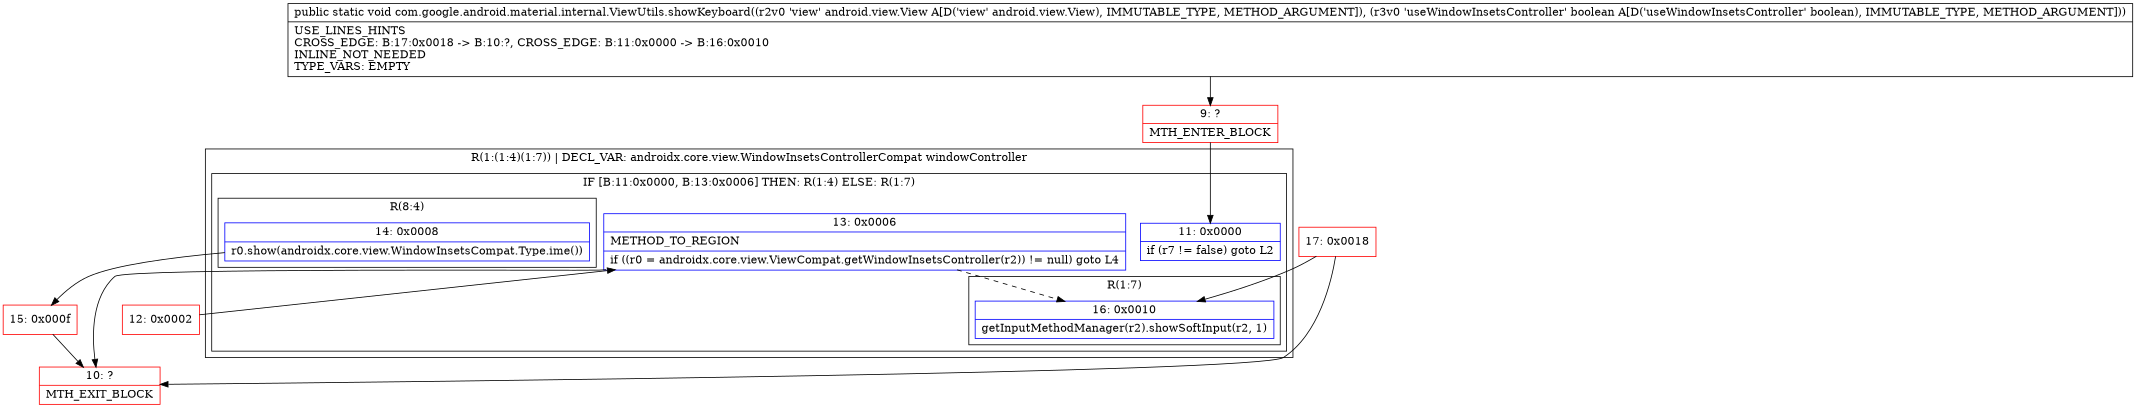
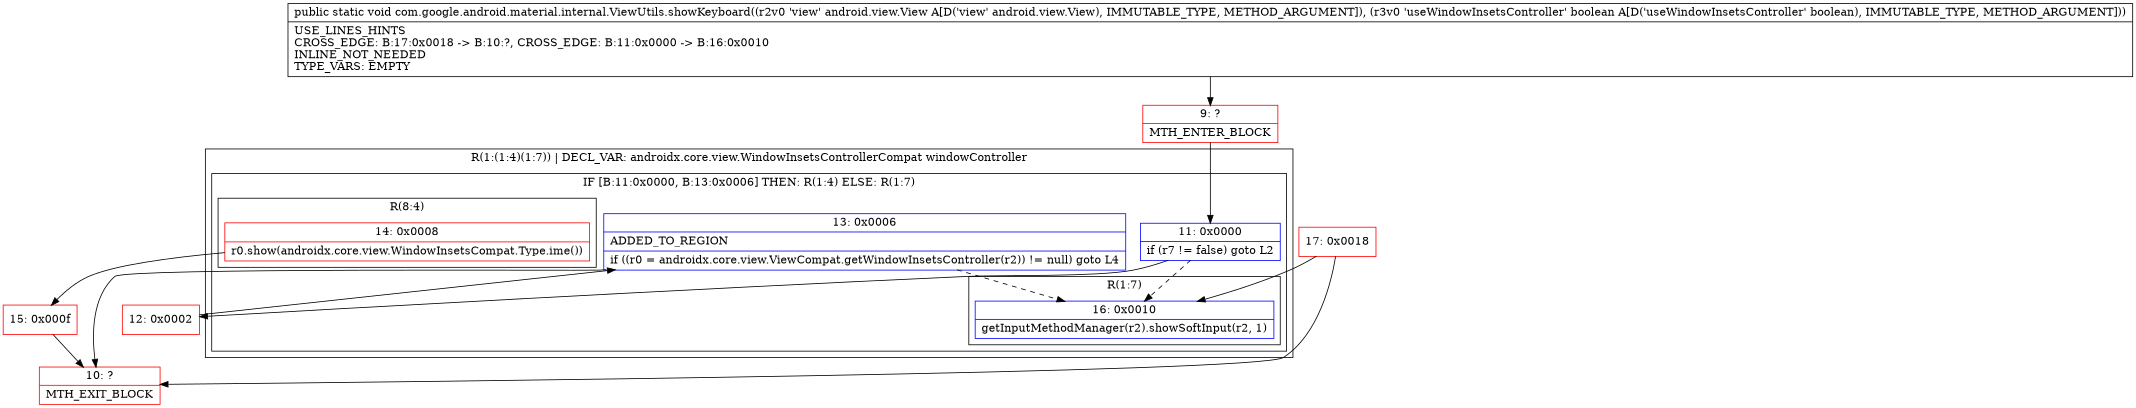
(675, 241) -> (669, 241)
(407, 242) -> (407, 242)
none -> (1167, 282)
none -> (689, 290)
